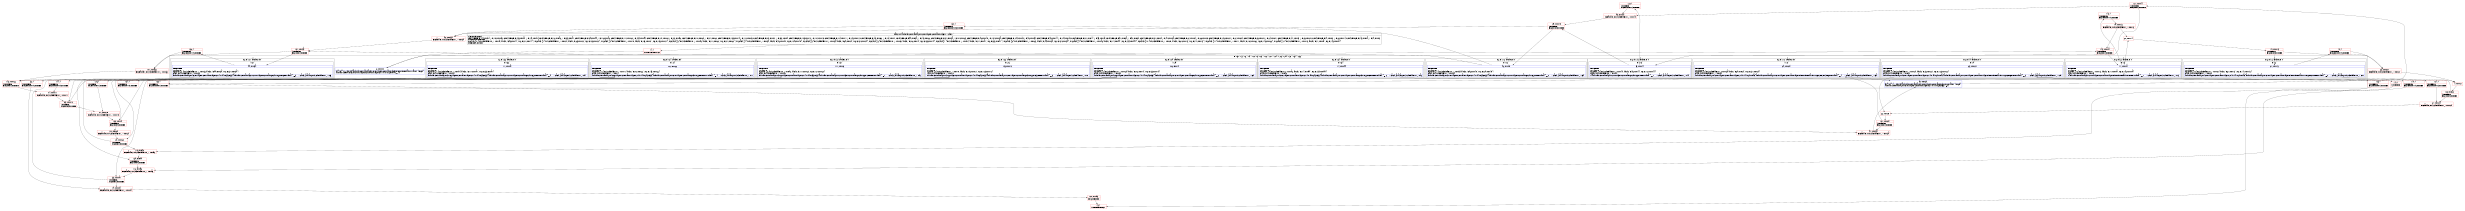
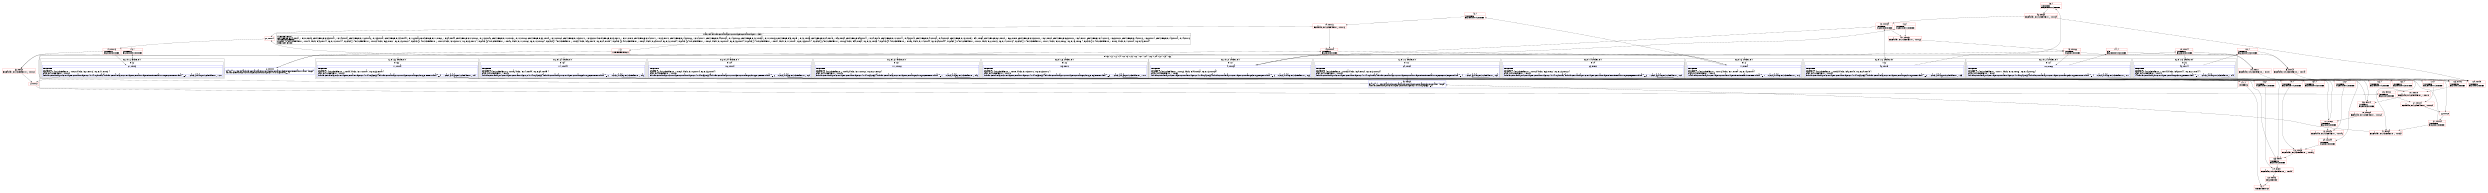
(1001, 29) -> (2262, 48)
(54, 84) -> (2109, 52)
